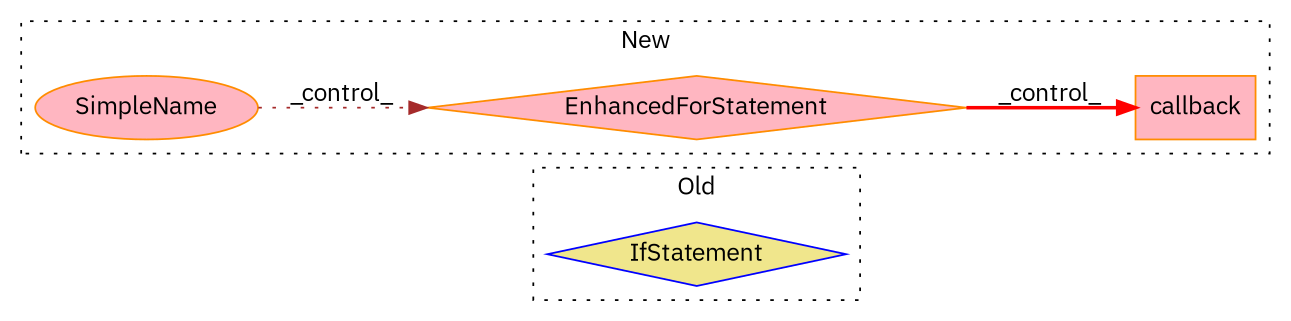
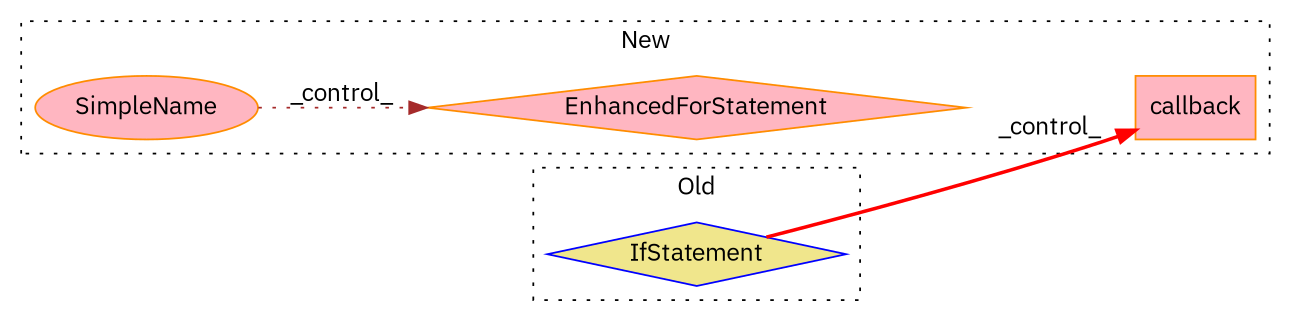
(1042, 108) -> (943, 190)
